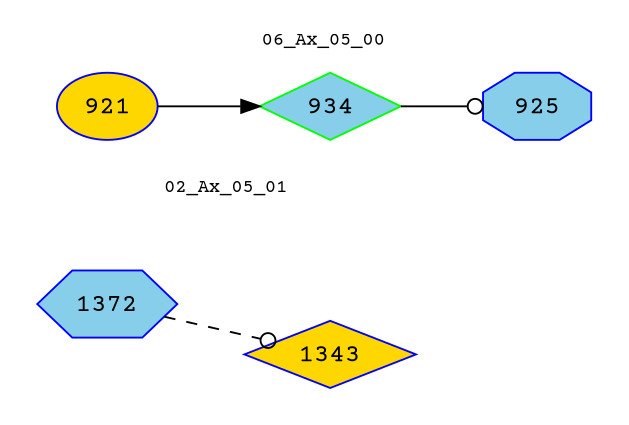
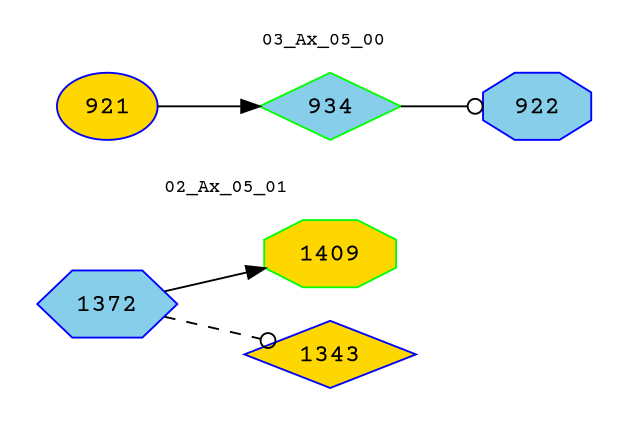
(324, 40) -> (324, 40)
(537, 106) -> (537, 106)
none -> (330, 254)
